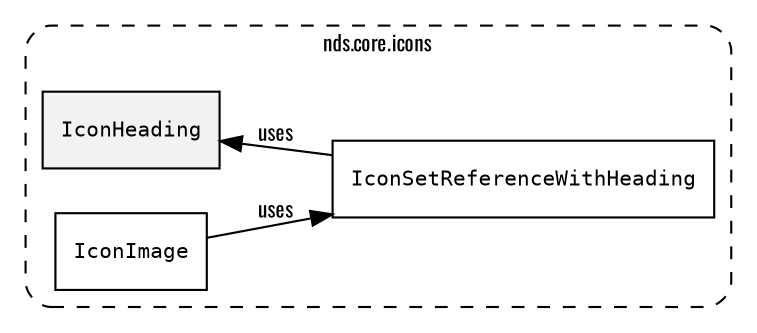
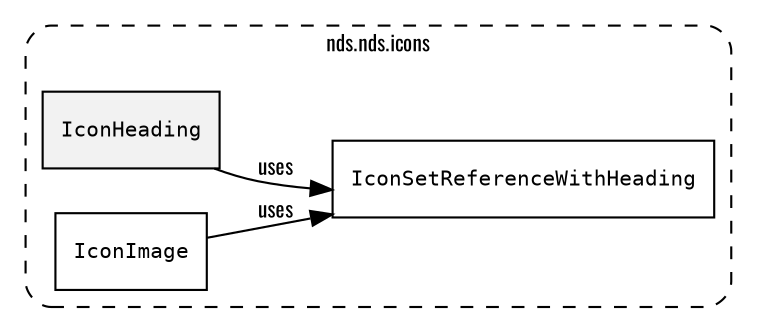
(378, 46) -> (378, 46)
(287, 149) -> (262, 182)
